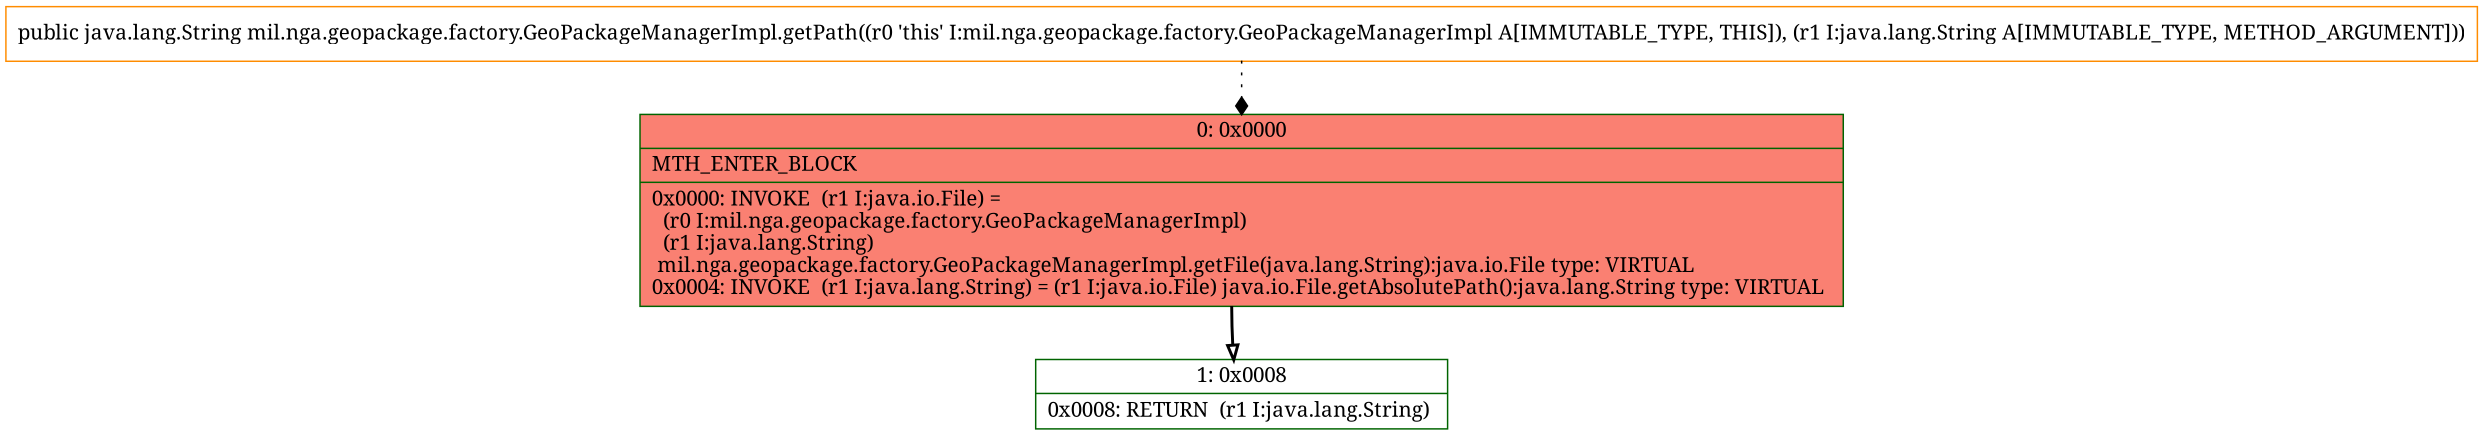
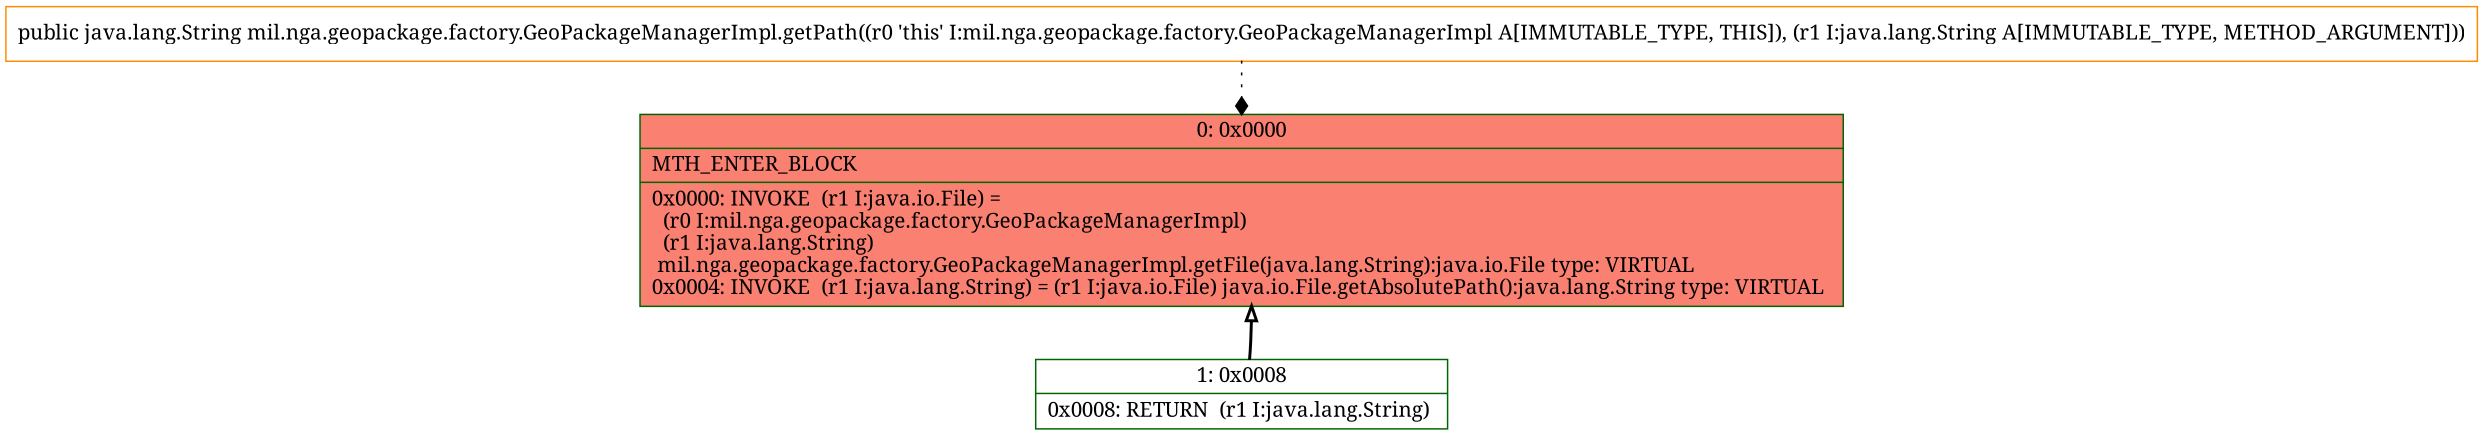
(1232, 325) -> (1251, 340)
